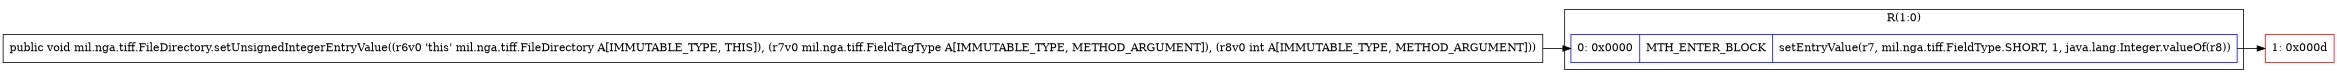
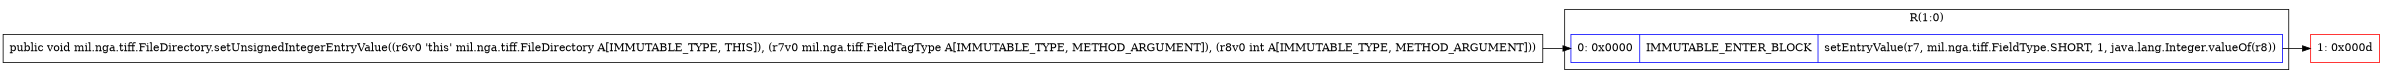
(1706, 48) -> (1729, 48)
